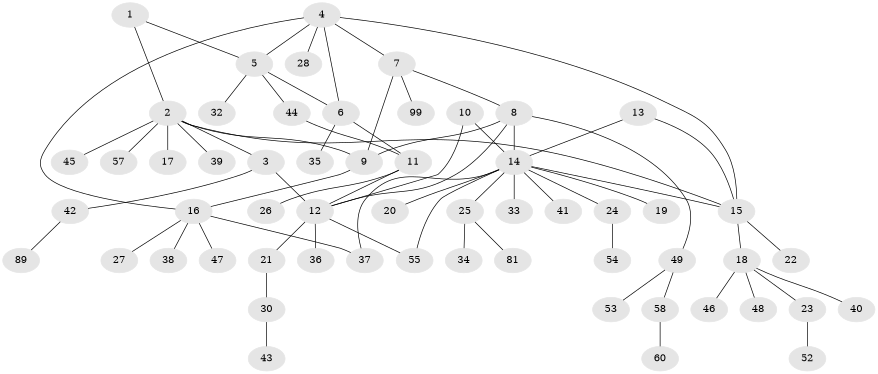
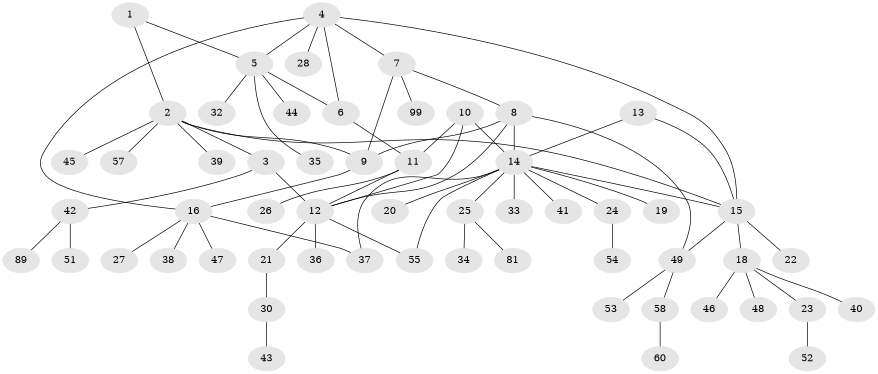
(328, 138) -> (266, 123)
(353, 138) -> (445, 132)
(168, 162) -> none
none -> (707, 236)
none -> (70, 261)
